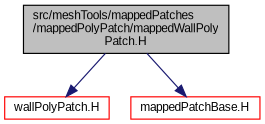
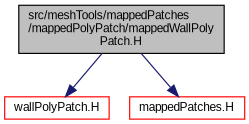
(195, 108) -> (187, 108)
